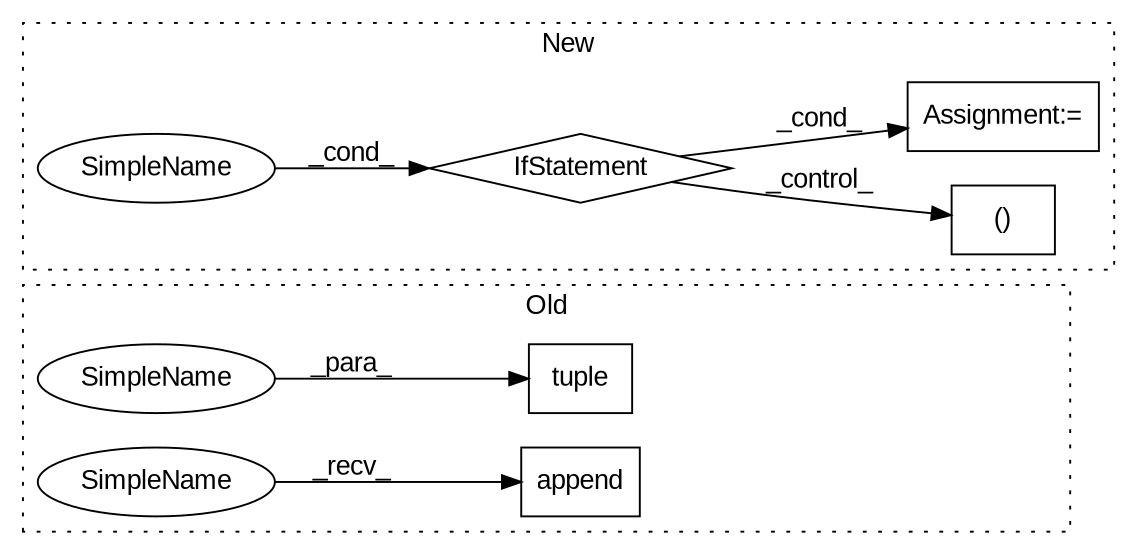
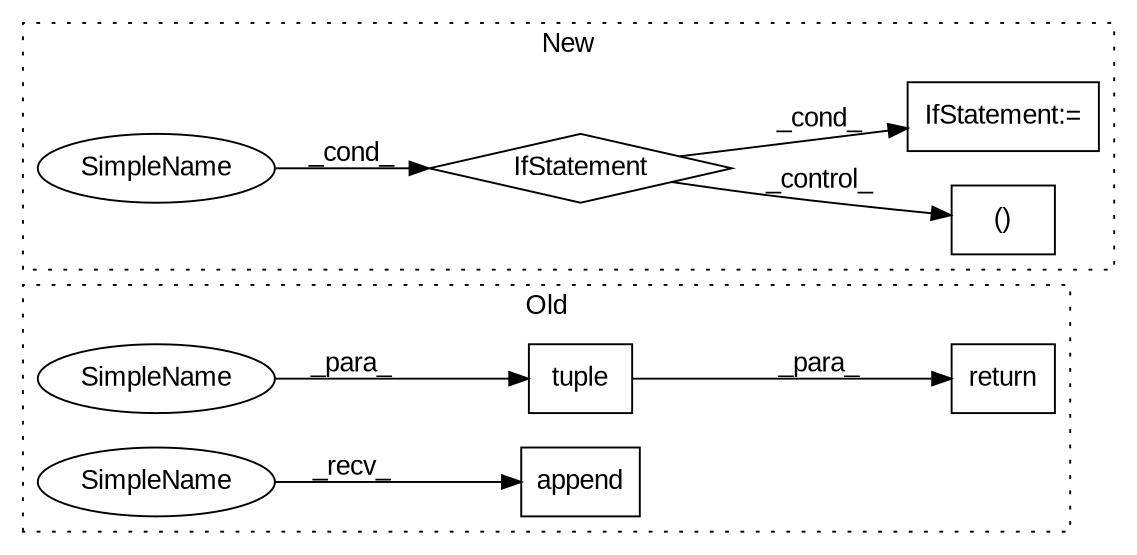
(1003, 117) -> (1003, 117)
none -> (1003, 379)
